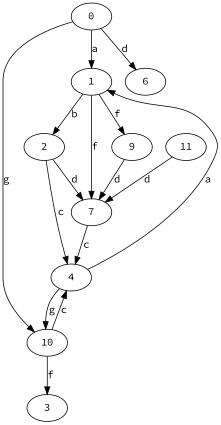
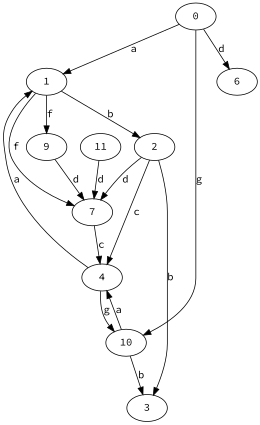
none -> (167, 275)
(64, 310) -> (119, 310)
(51, 375) -> (141, 375)
